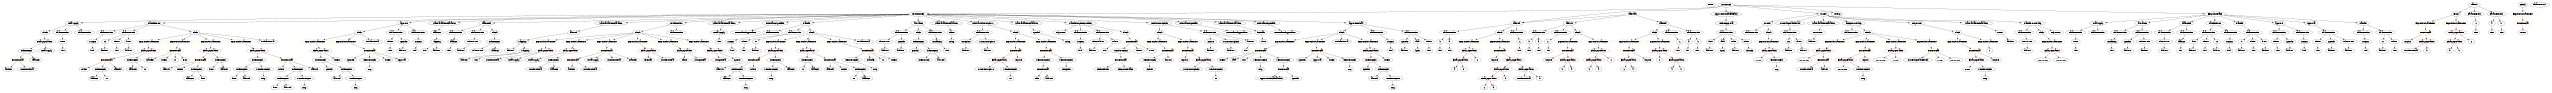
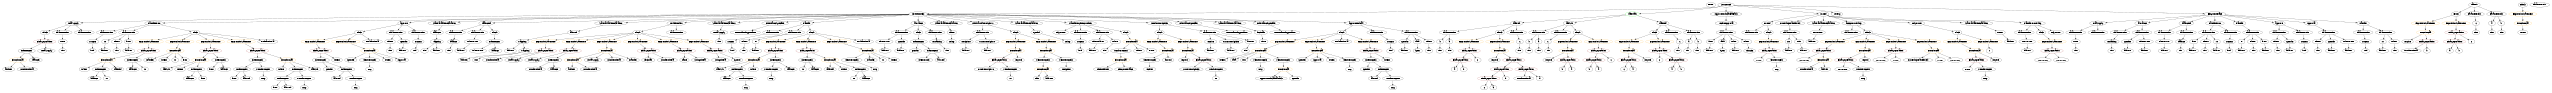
(1622, 12) -> (1681, 11)
(1799, 42) -> (1799, 42)
